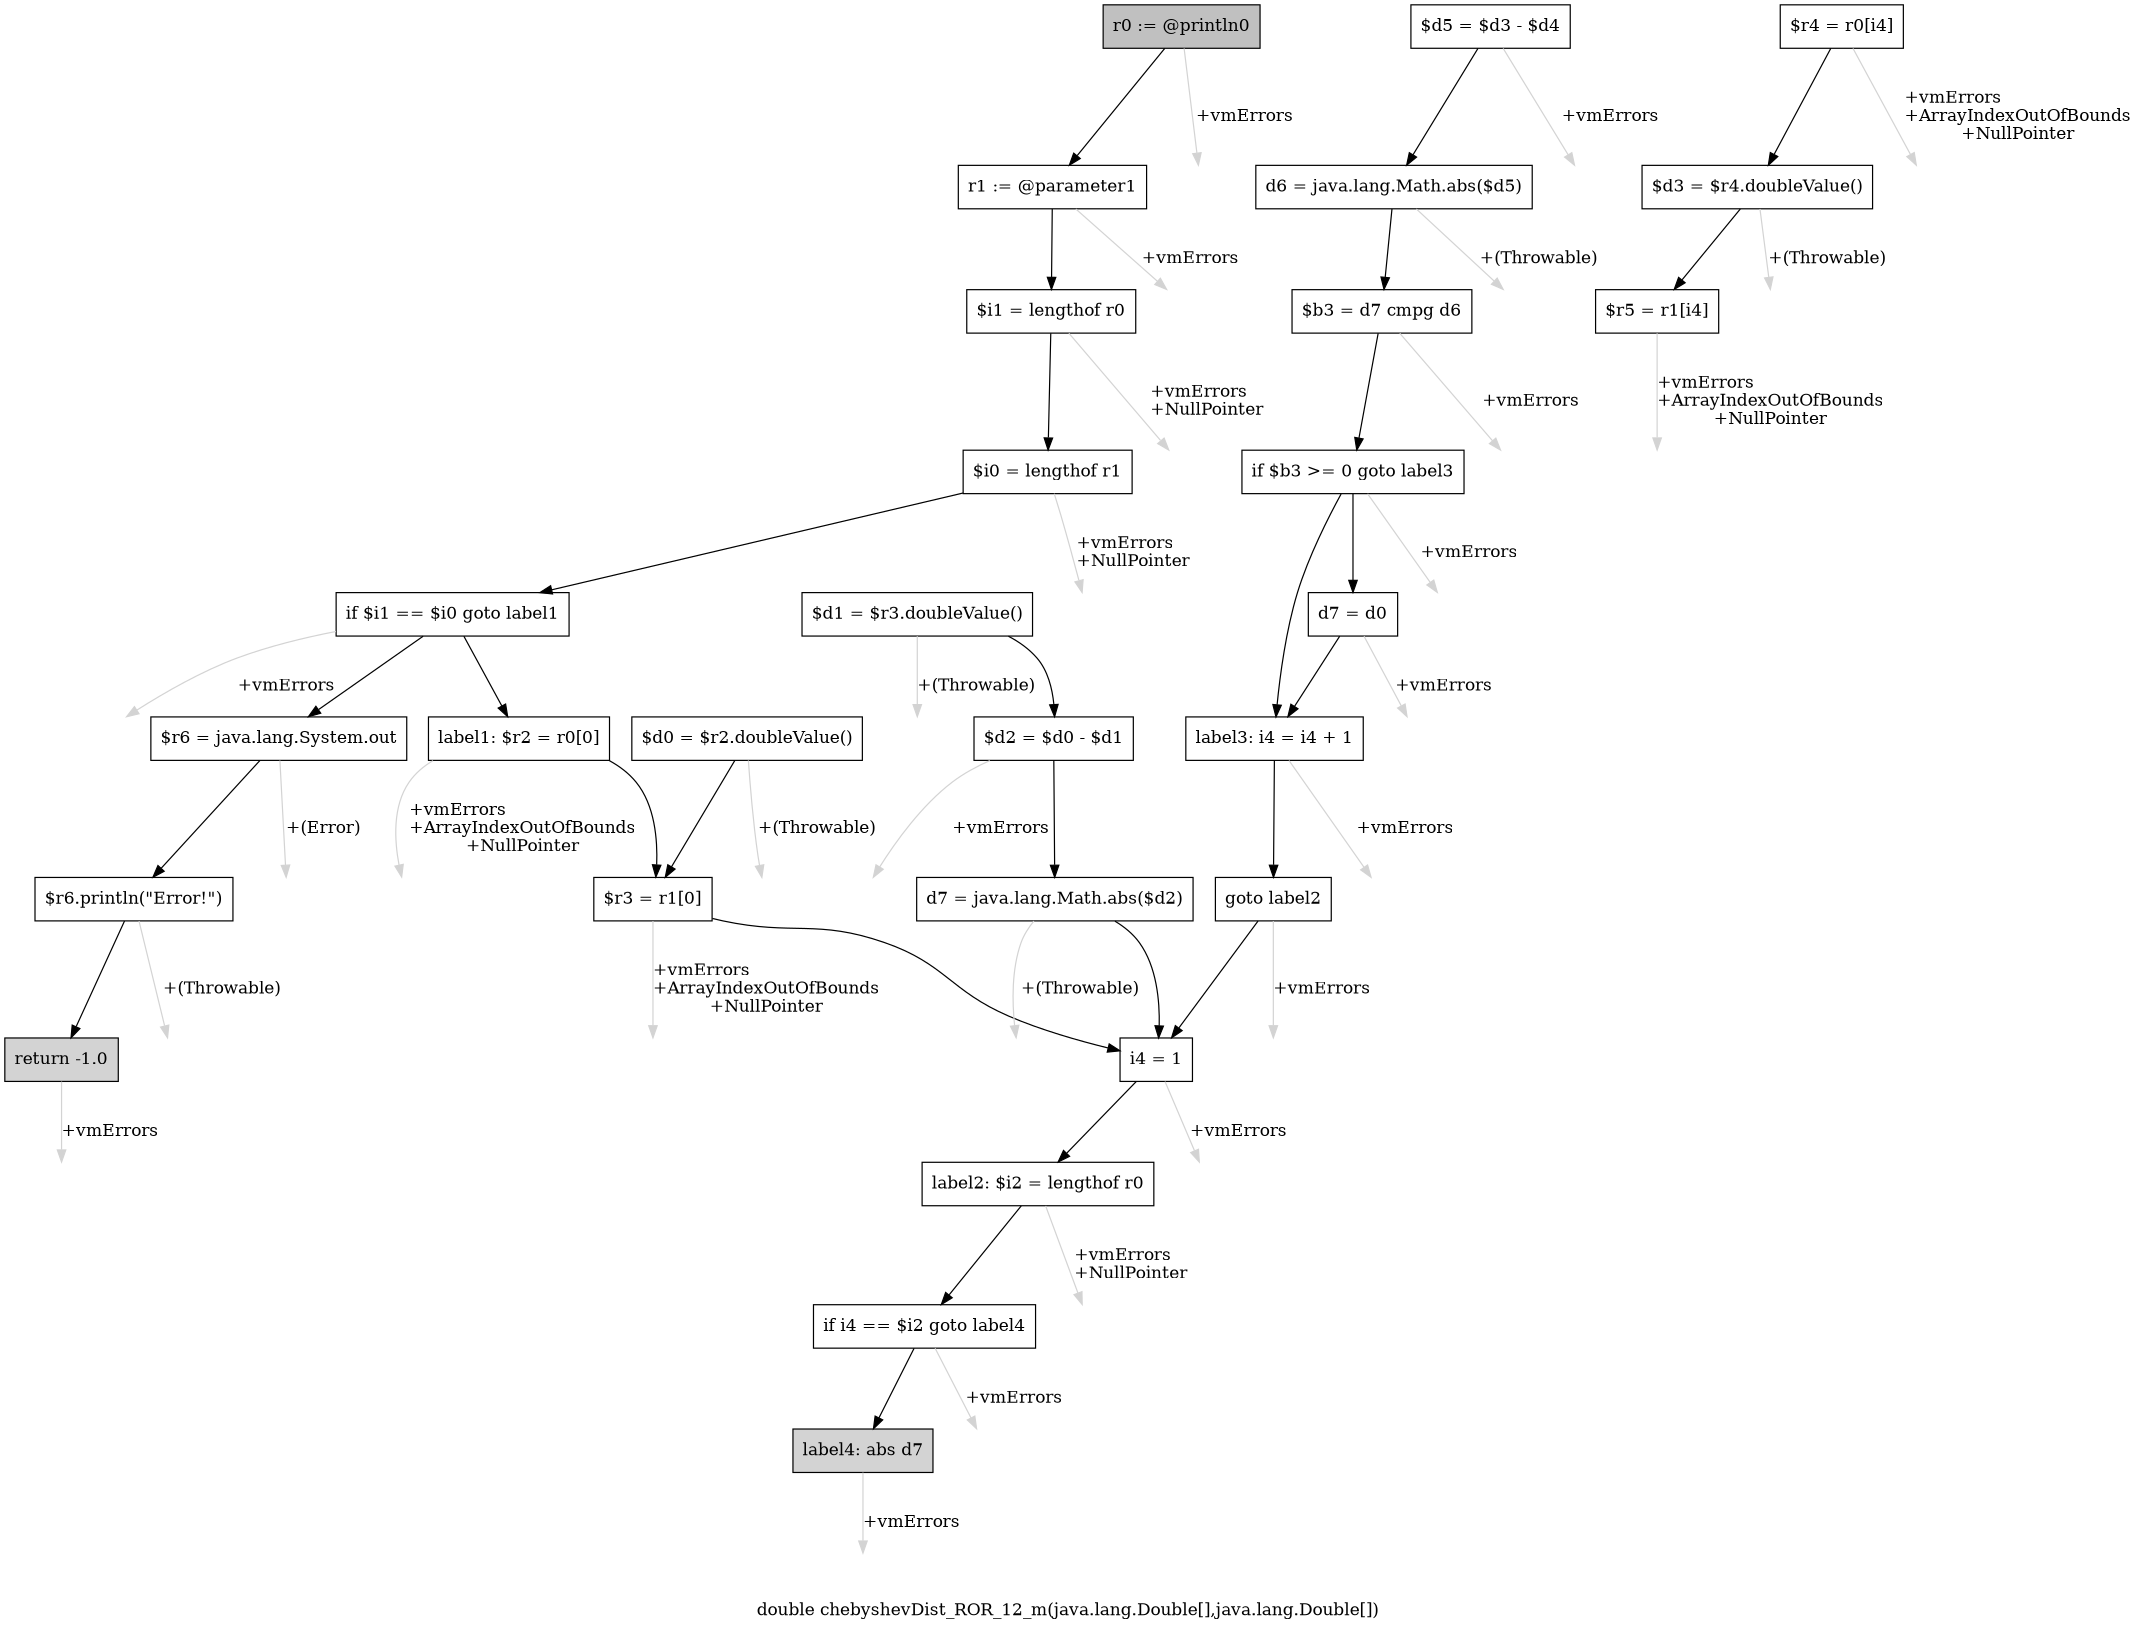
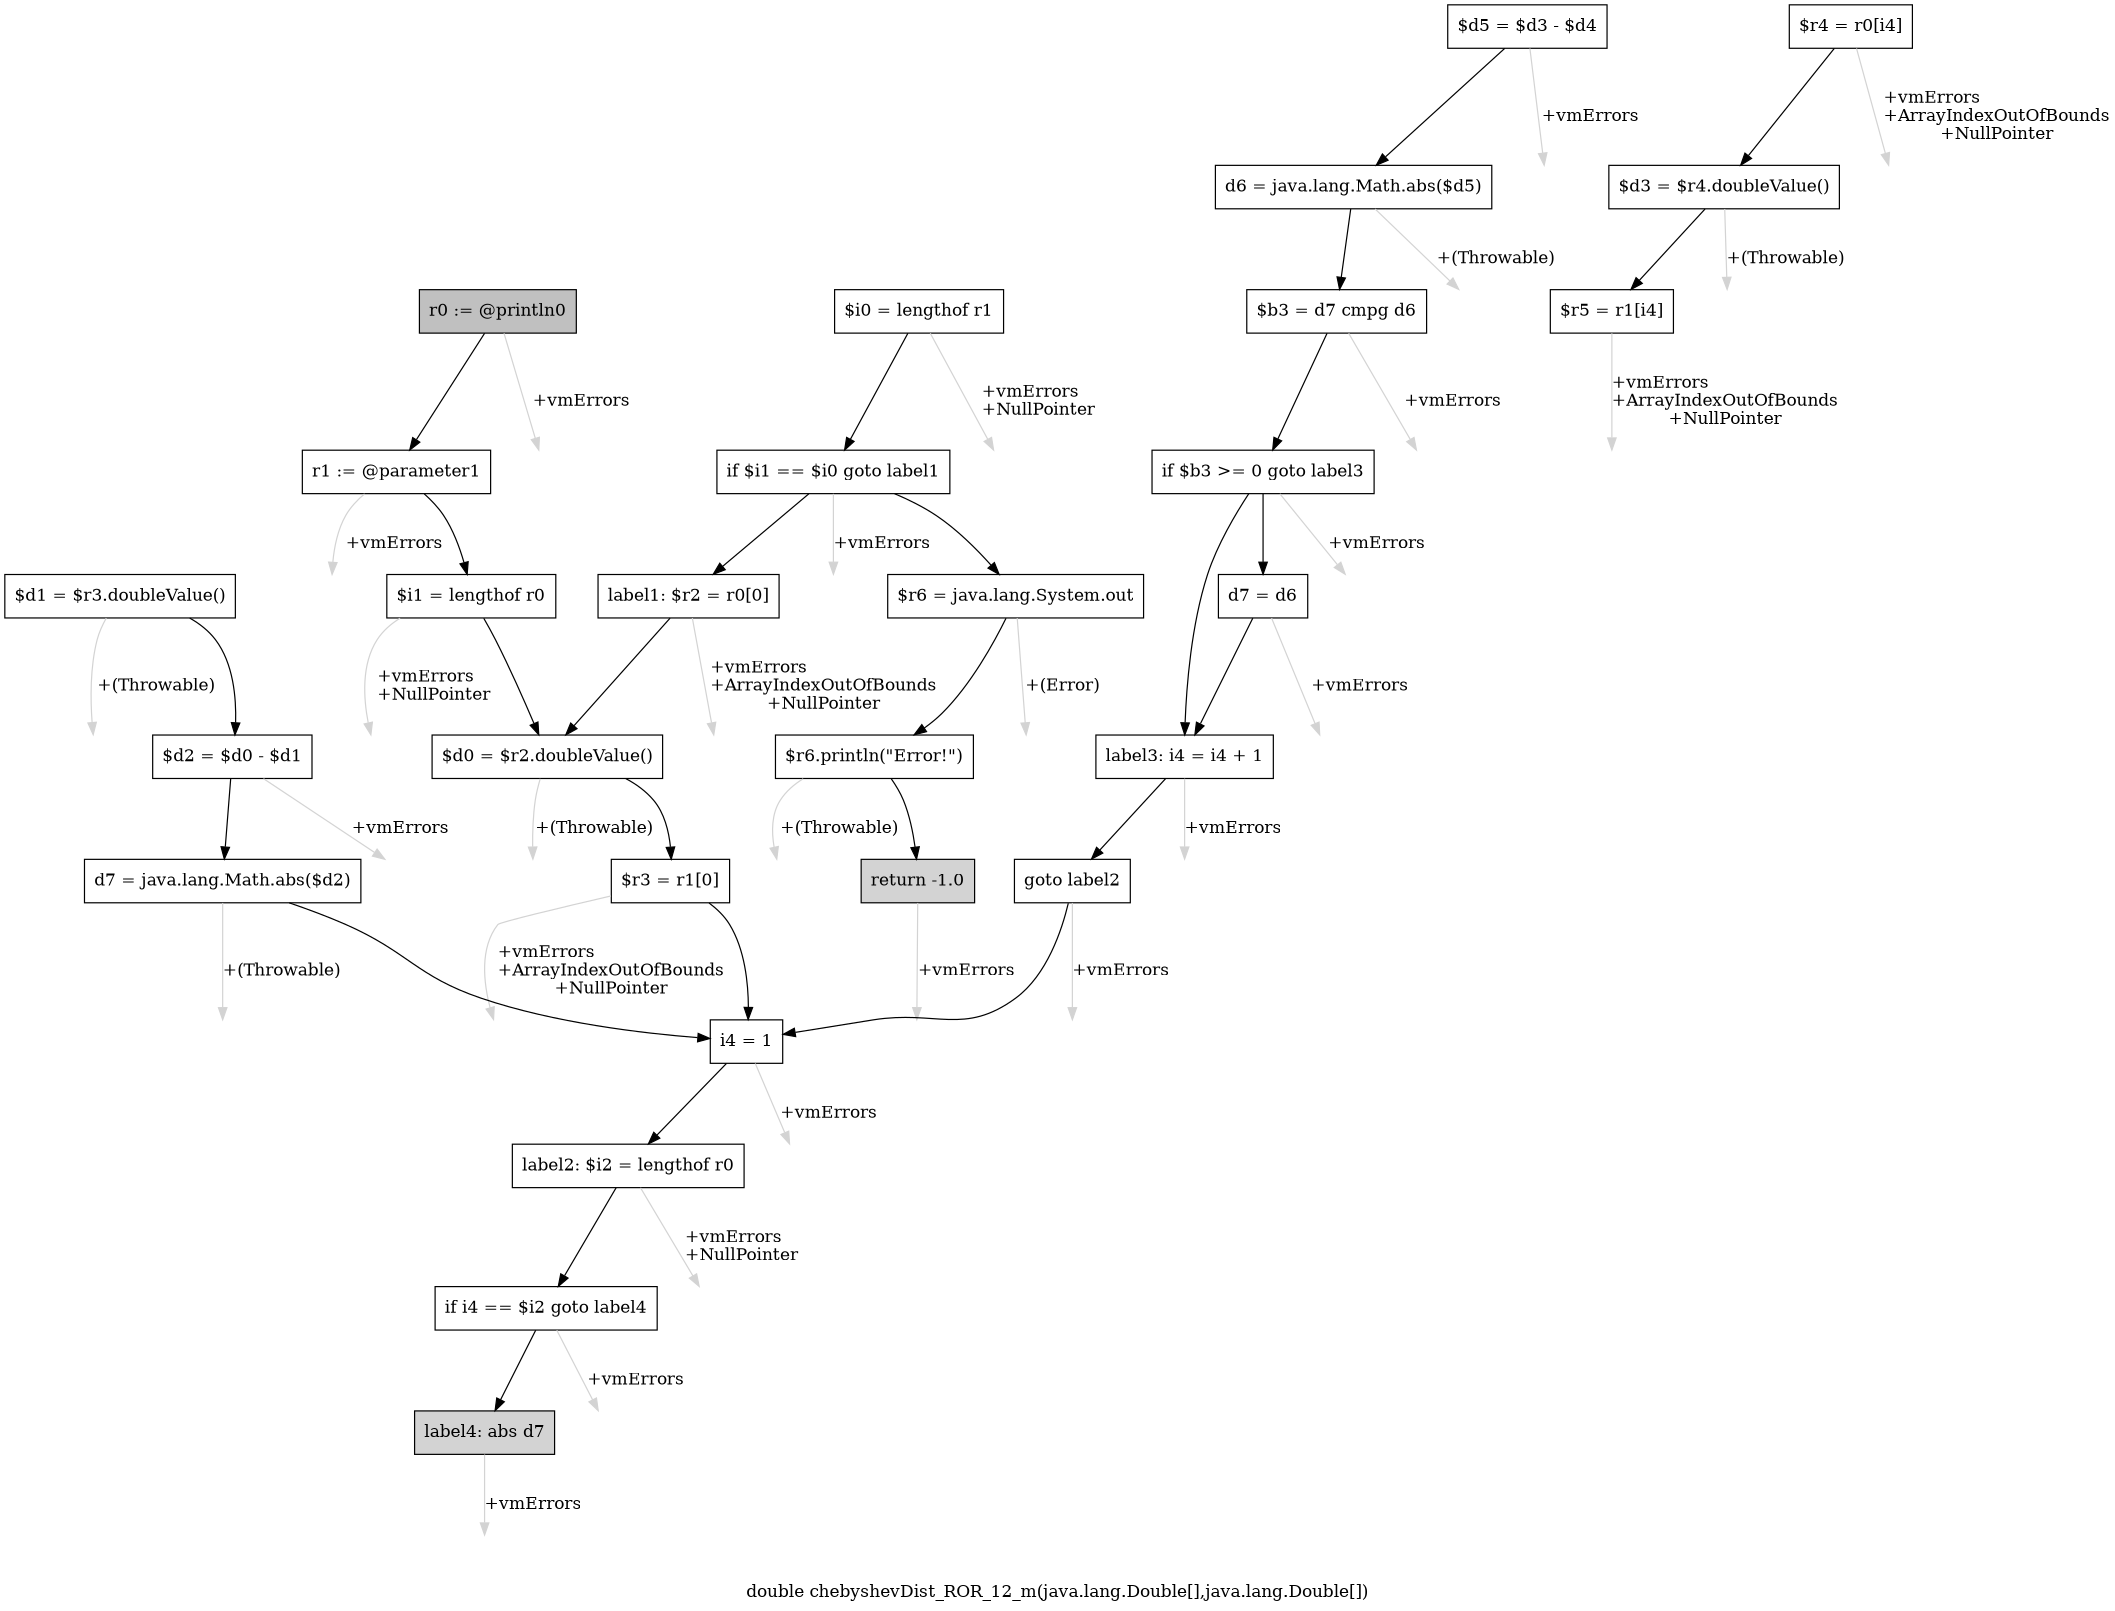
(1050, 385) -> (510, 670)
(1353, 614) -> (1263, 596)
(649, 805) -> (622, 672)
